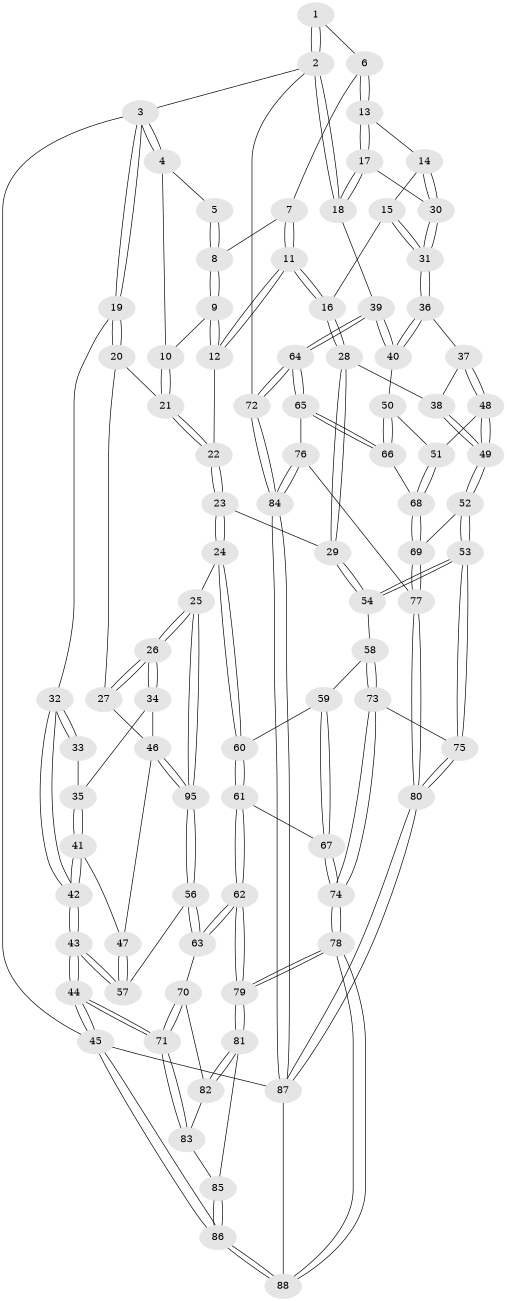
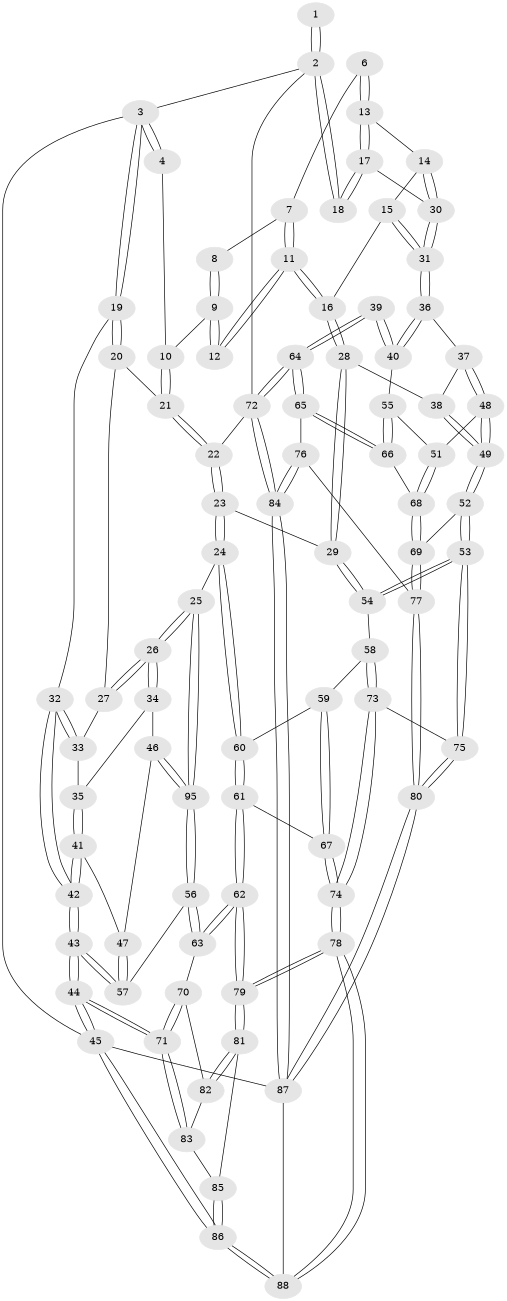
(340, 39) -> none
(215, 211) -> none
(355, 254) -> none
(214, 406) -> (233, 431)
(388, 406) -> (388, 406)
(128, 724) -> (91, 724)
